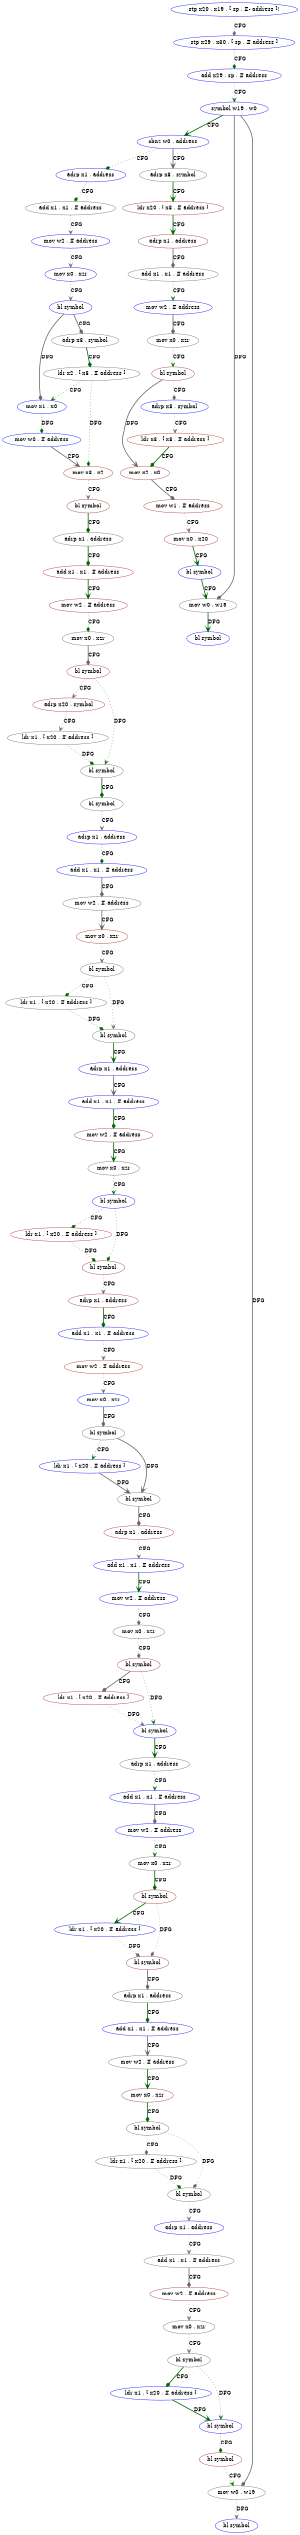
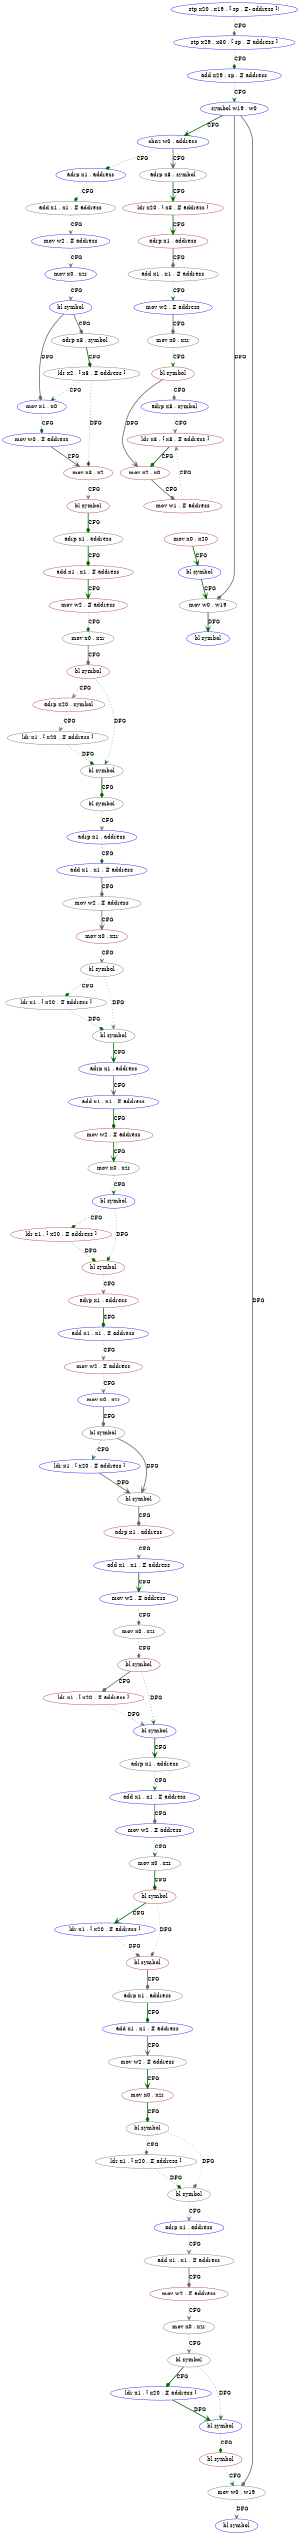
(48, 423) -> (48, 423)
(186, 521) -> (179, 475)
